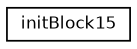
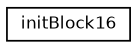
(69, 24) -> (69, 24)
